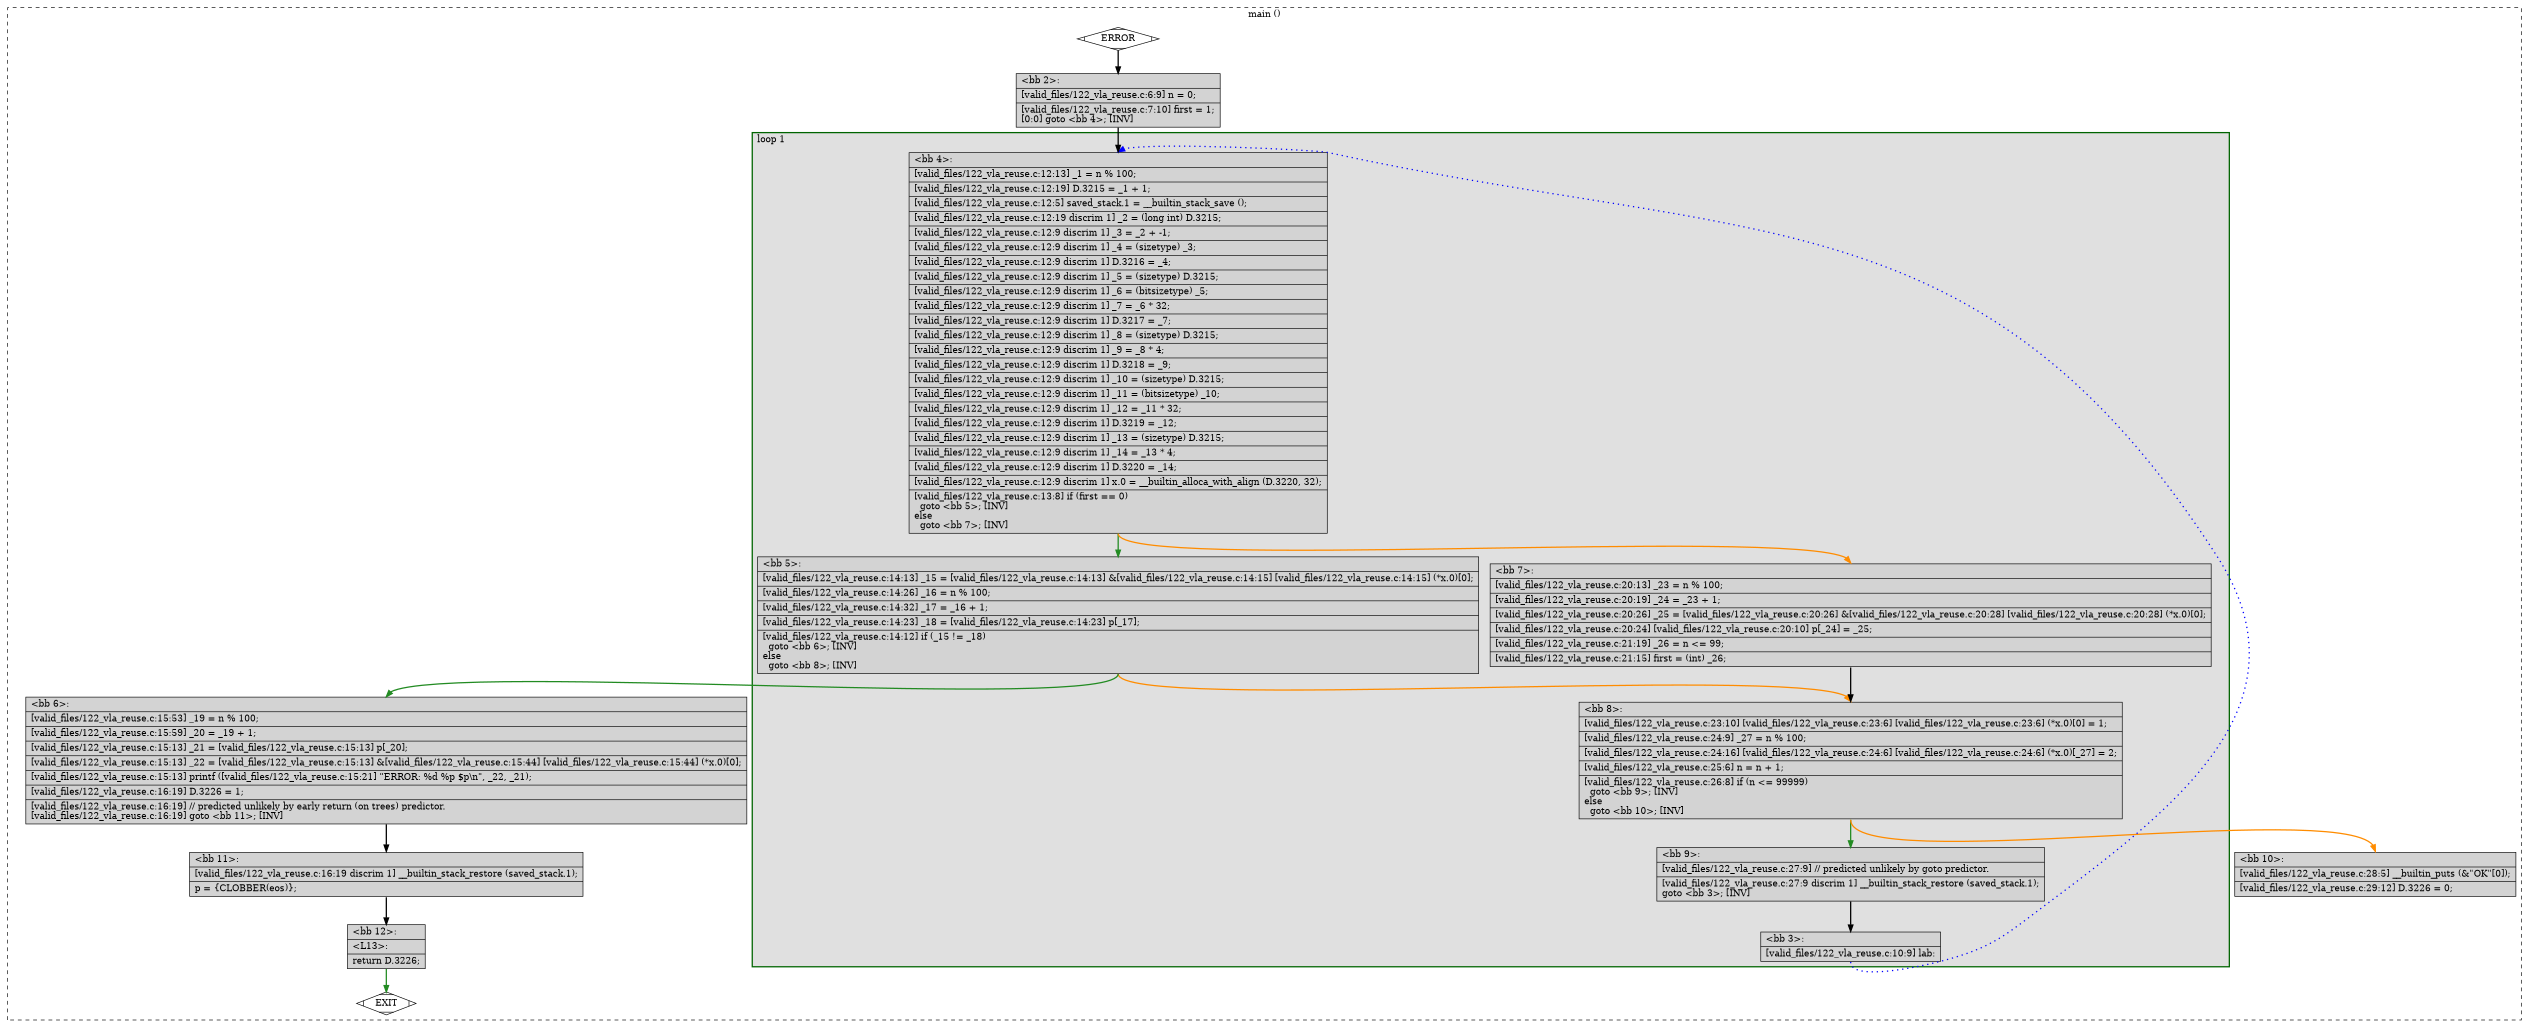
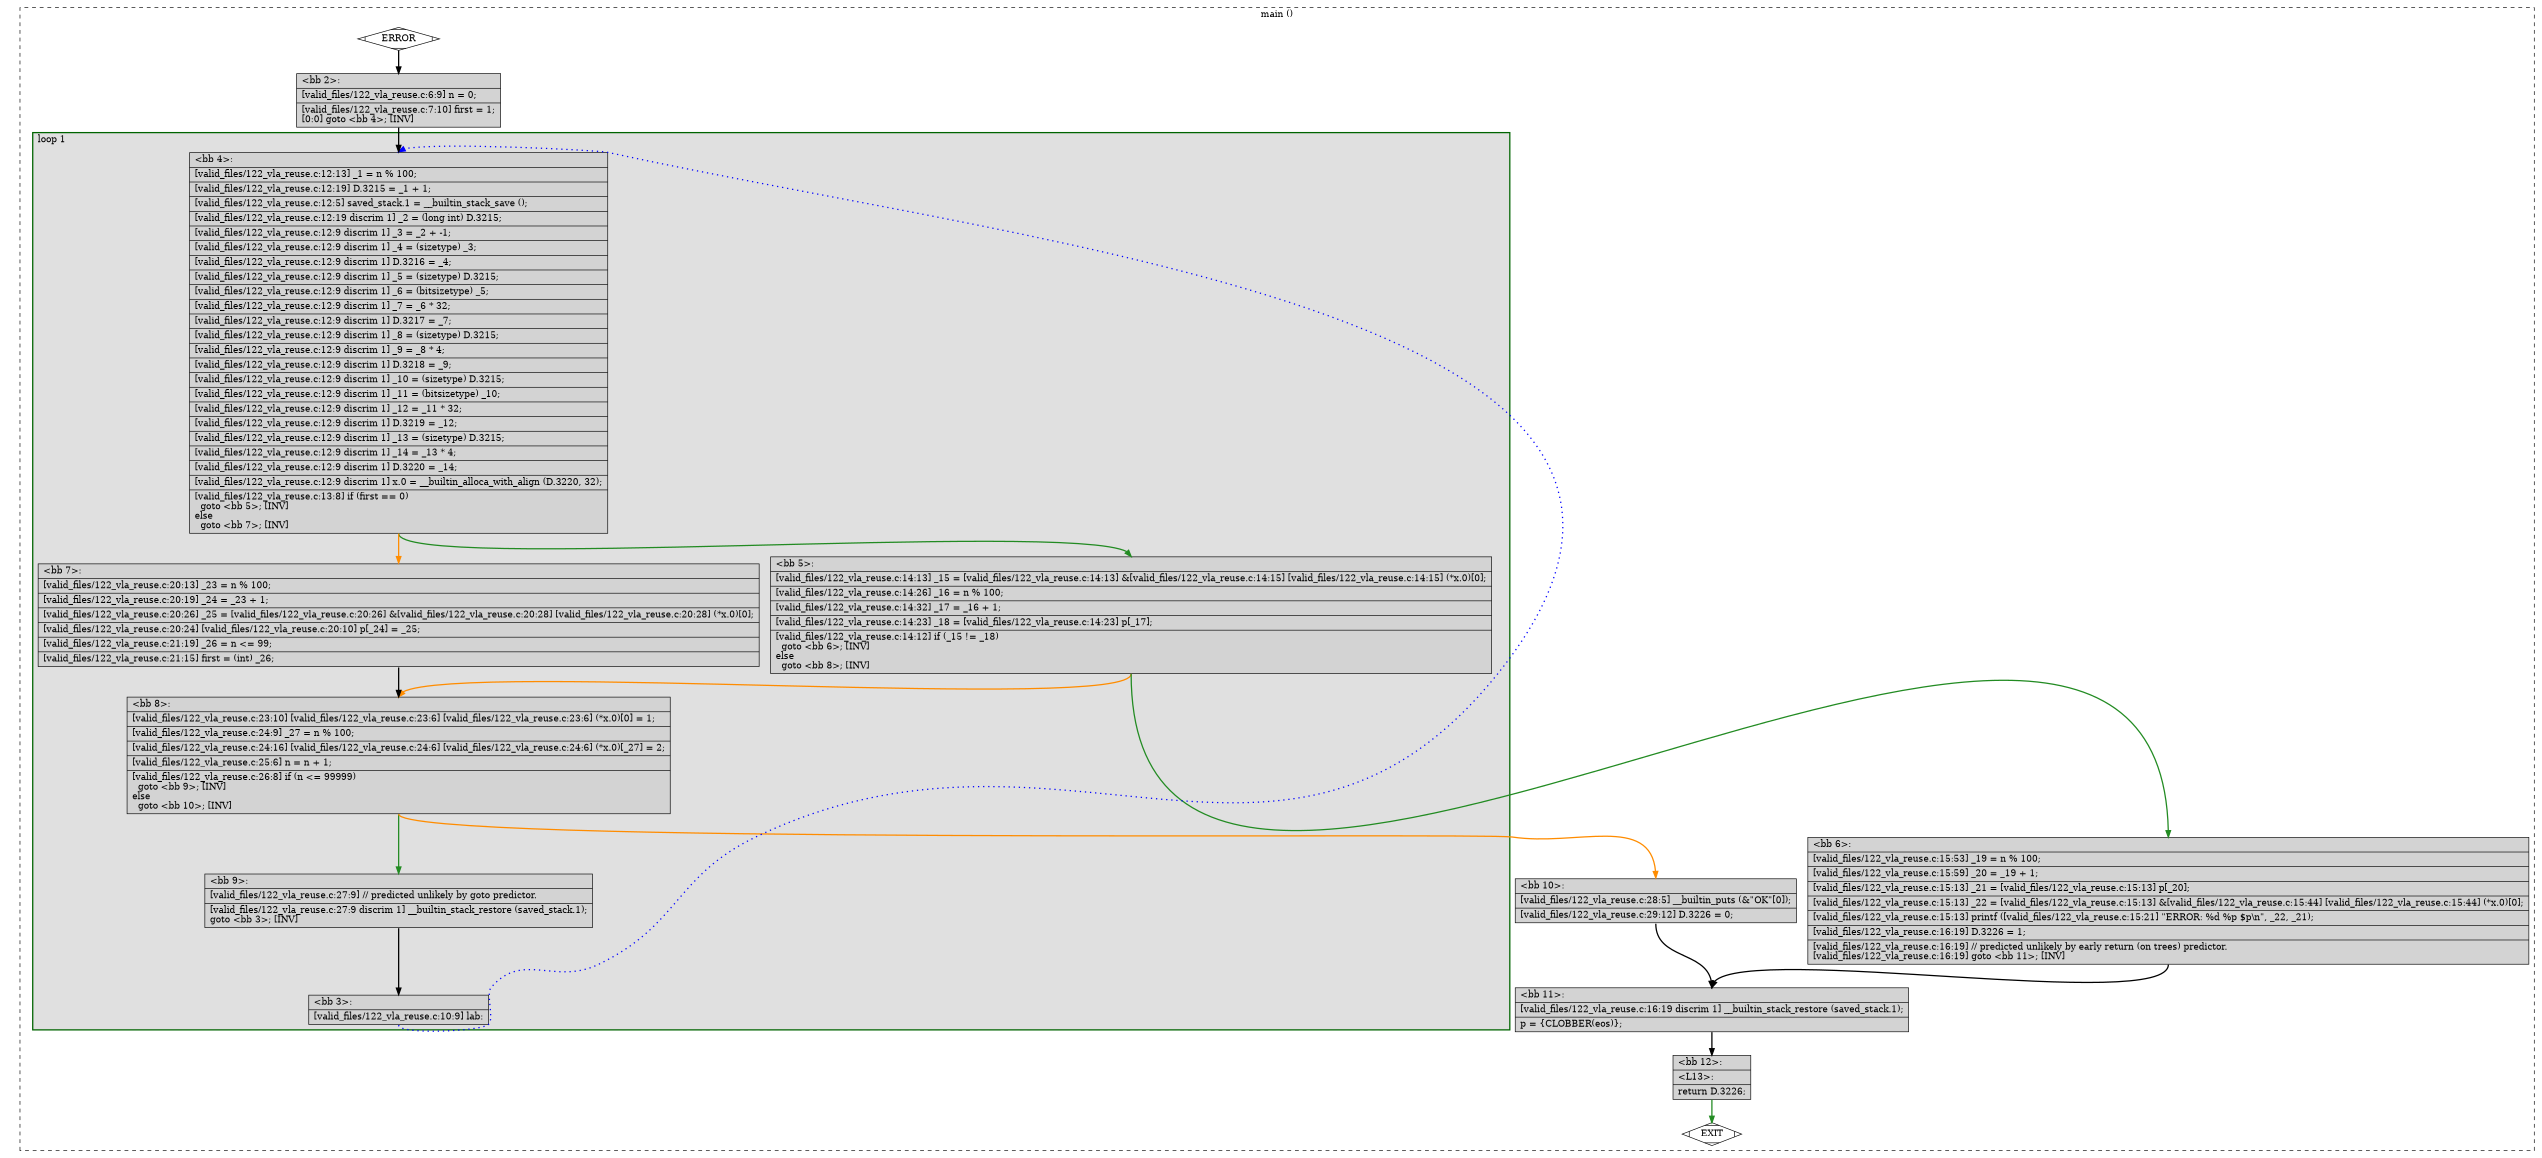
none -> (1681, 954)
